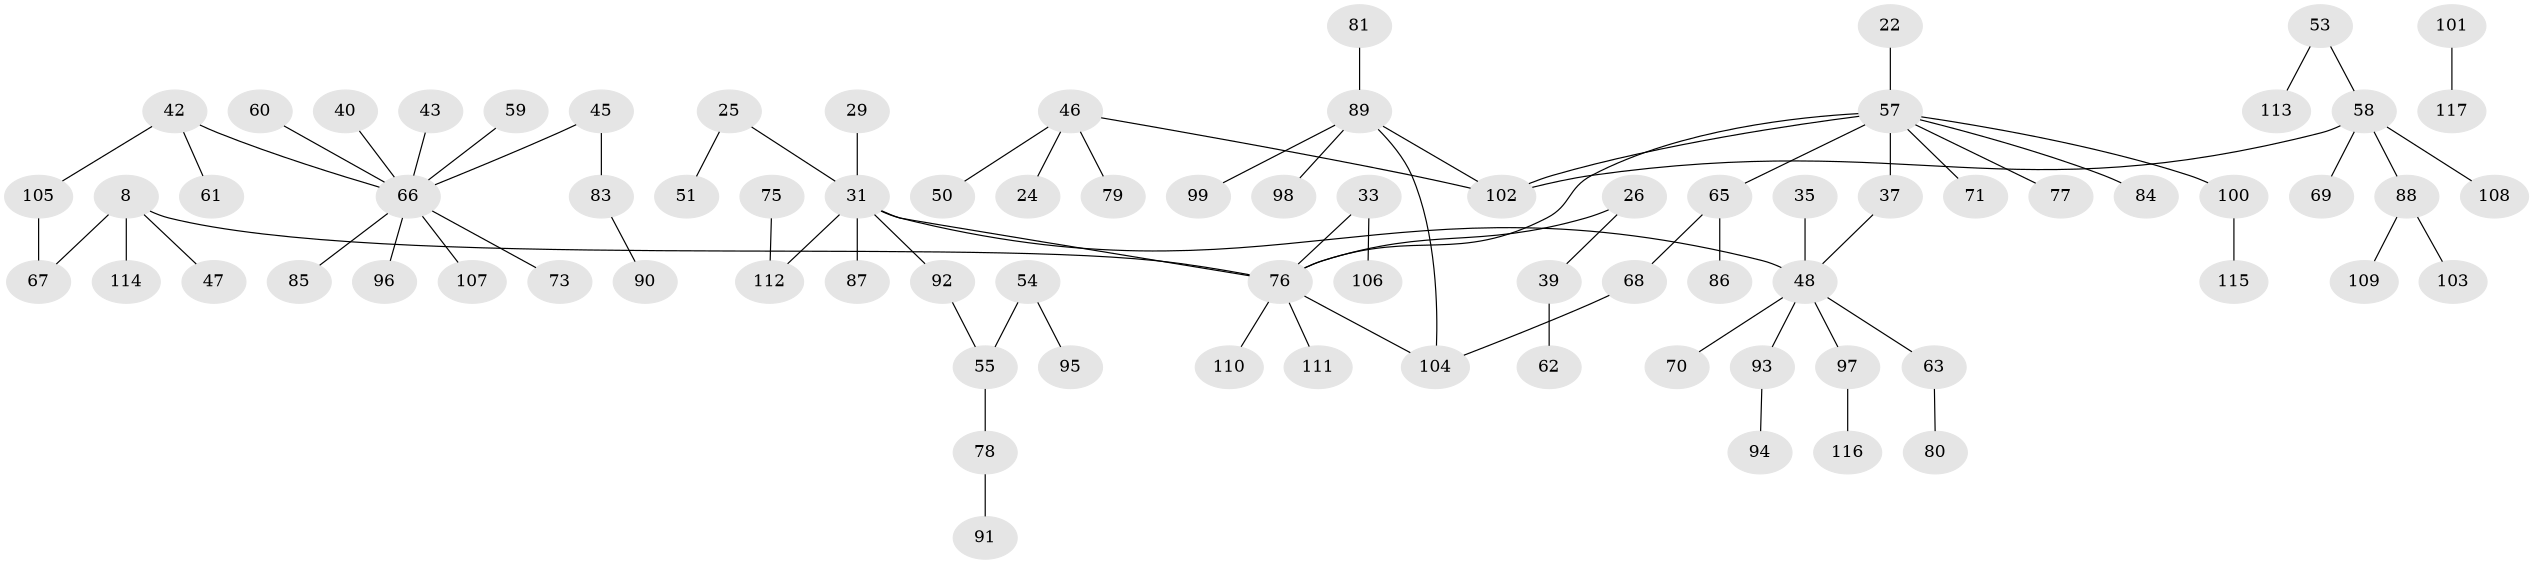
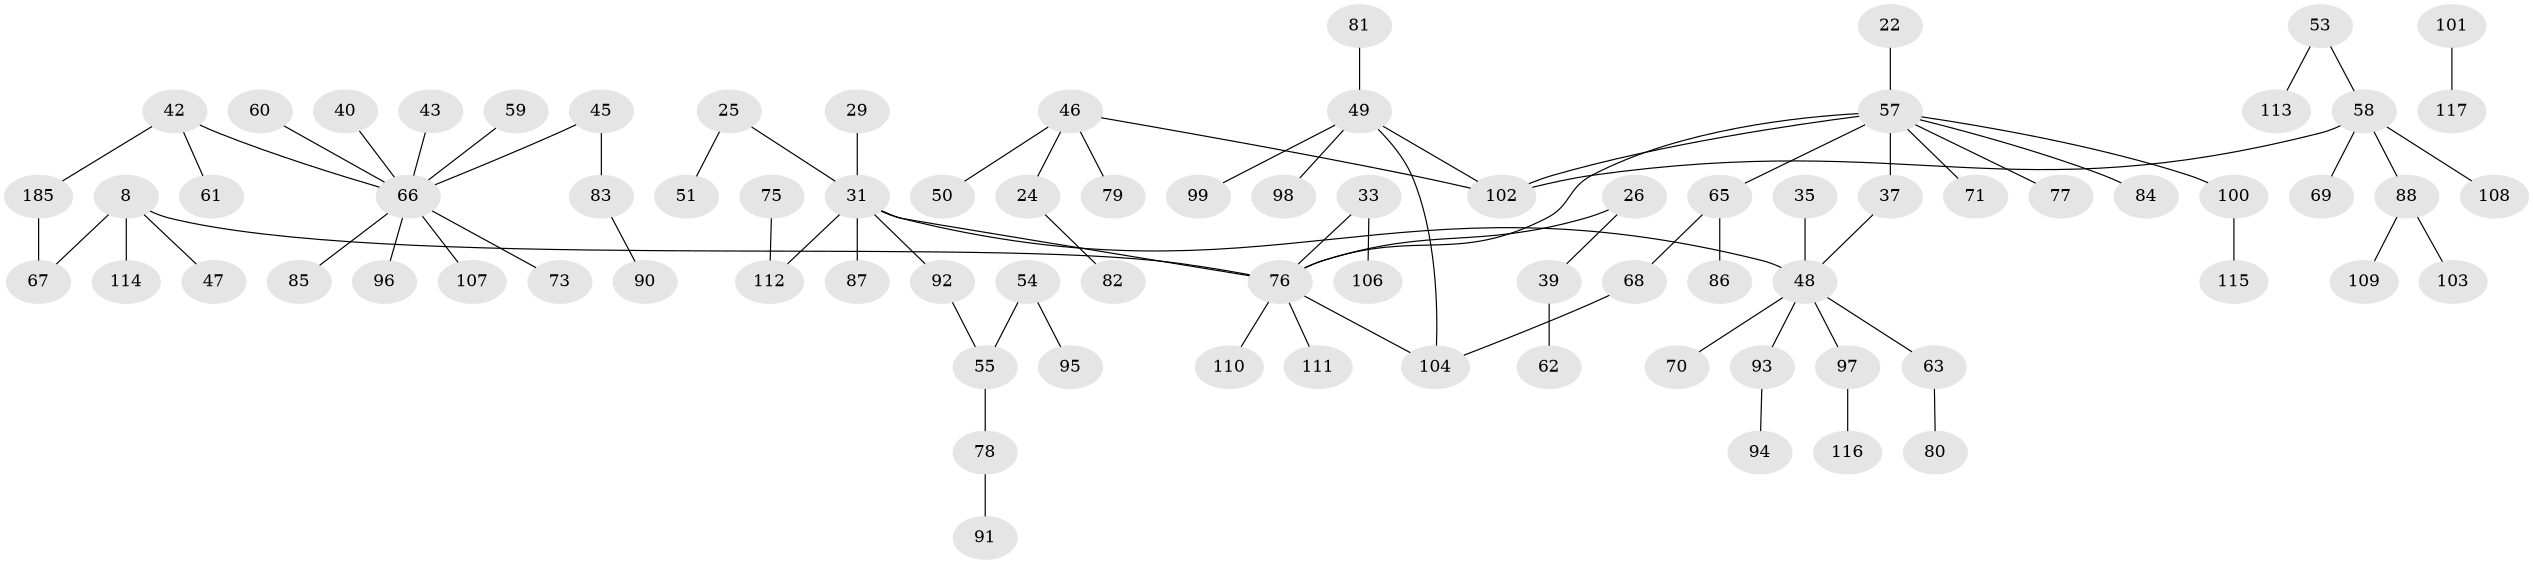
(1360, 111) -> (1360, 111)
(39, 197) -> (39, 197)
none -> (1113, 282)
